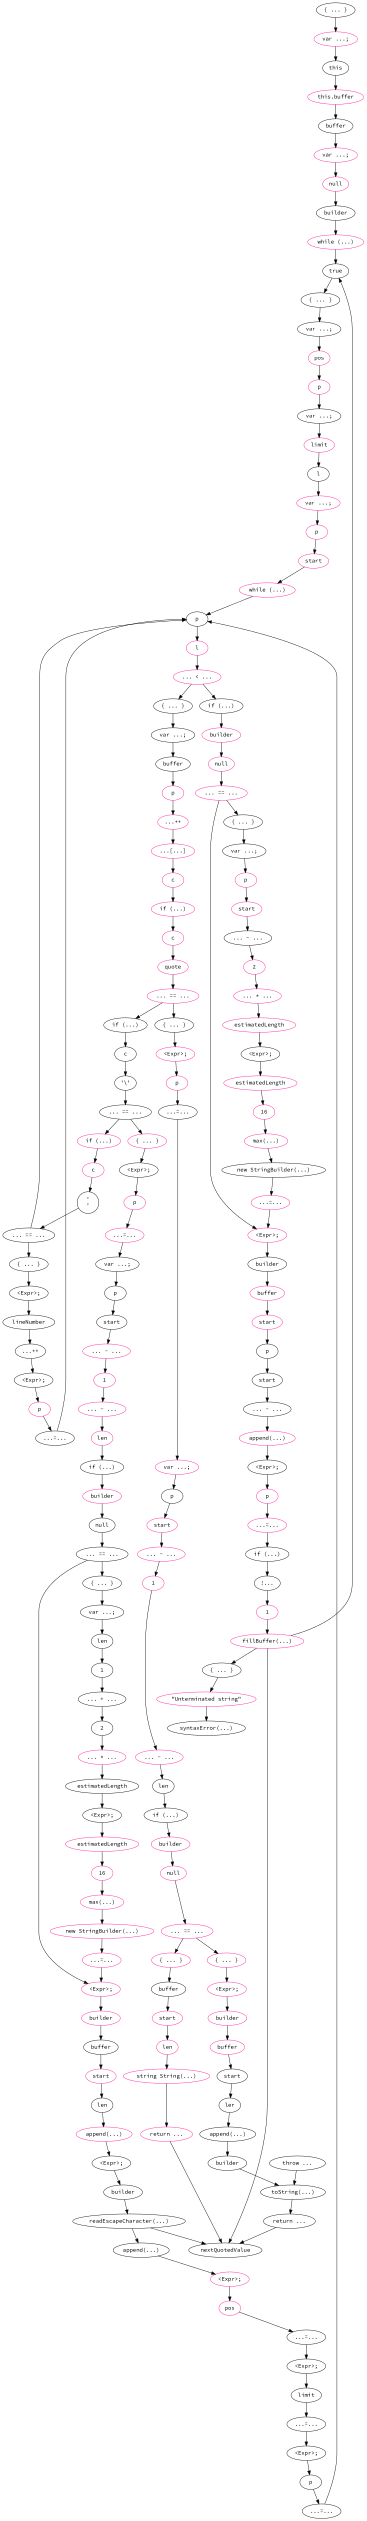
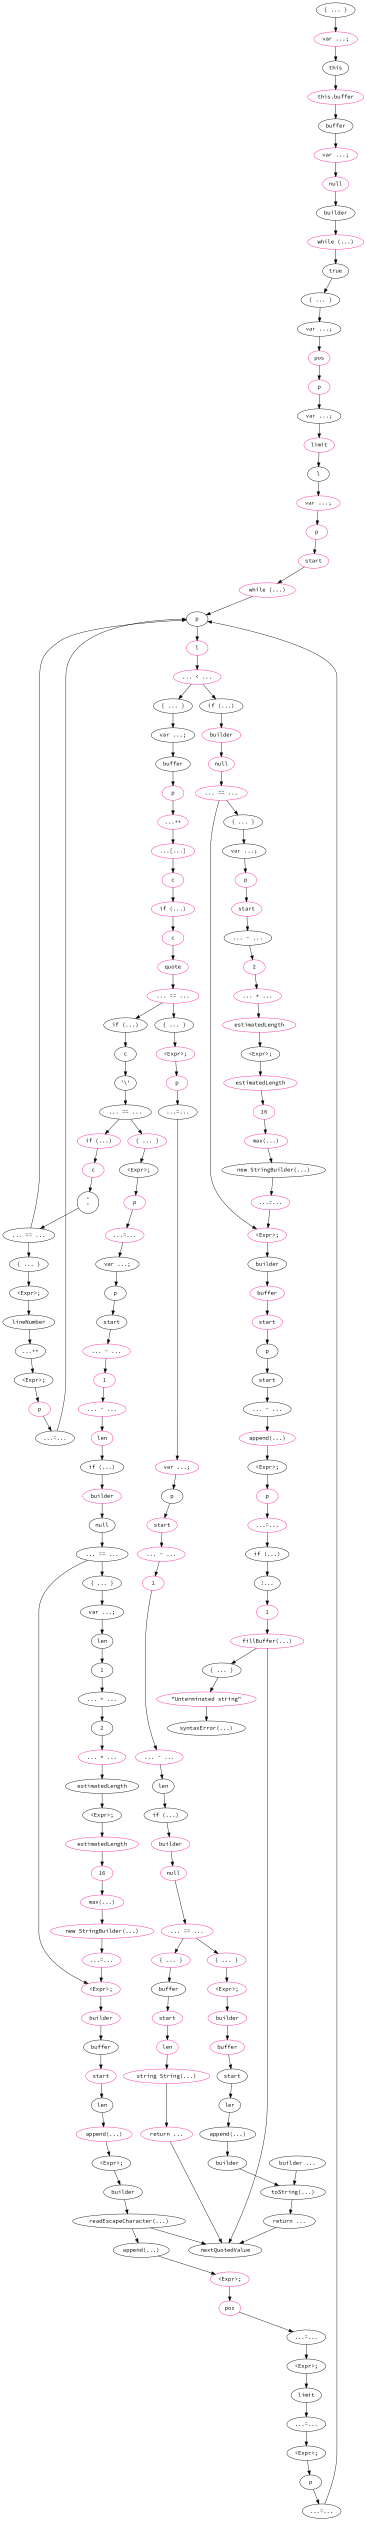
(352, 975) -> none
(297, 2163) -> (297, 2163)
